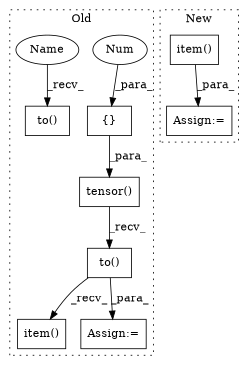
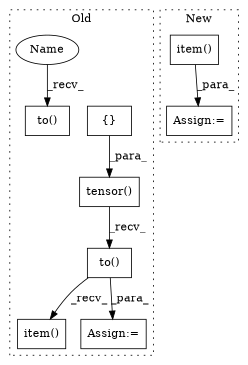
(120, 50) -> none
